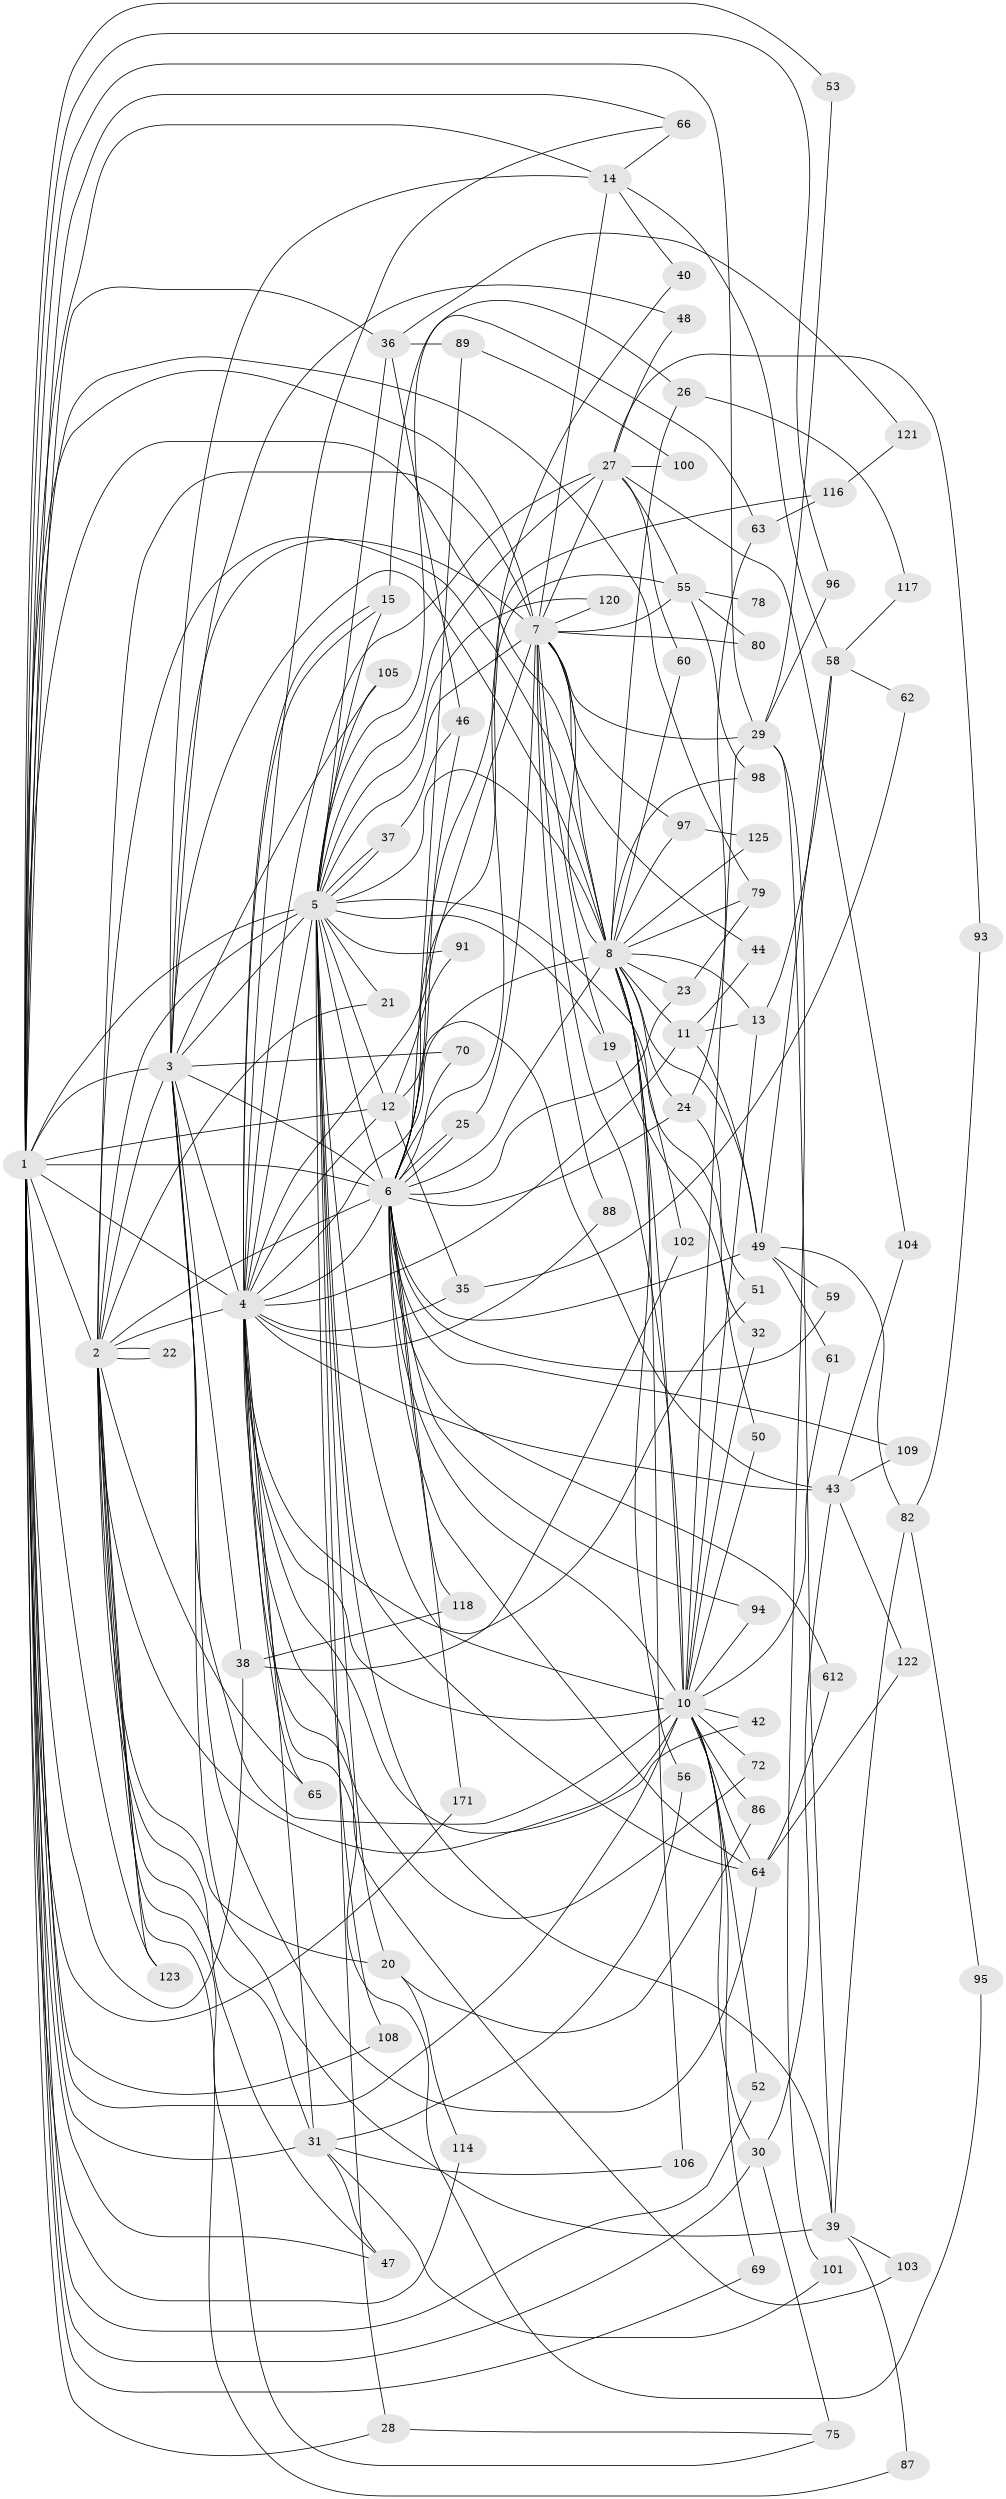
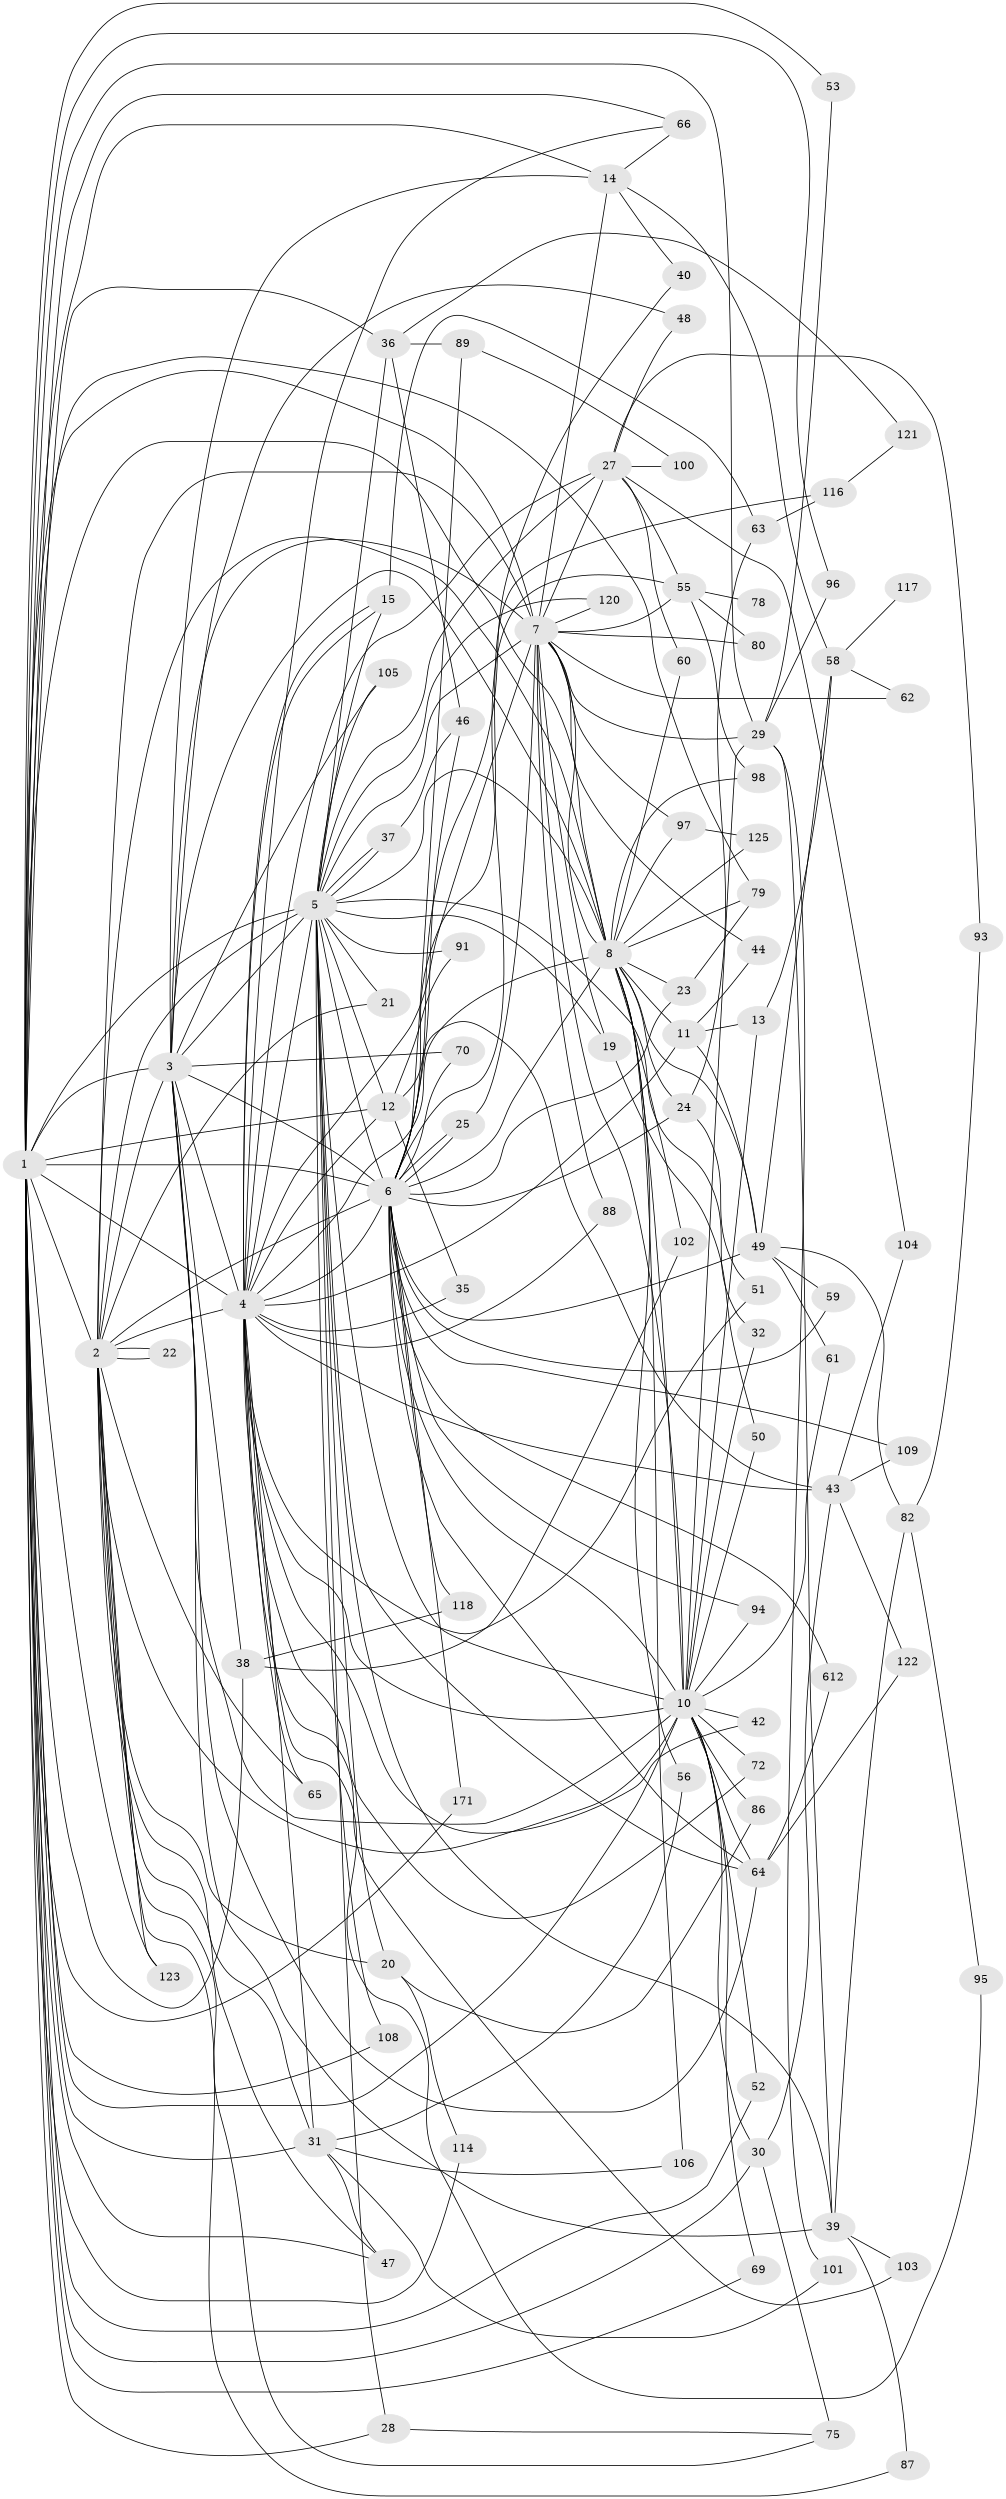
(684, 393) -> none
(698, 965) -> none
(776, 1068) -> (711, 698)
